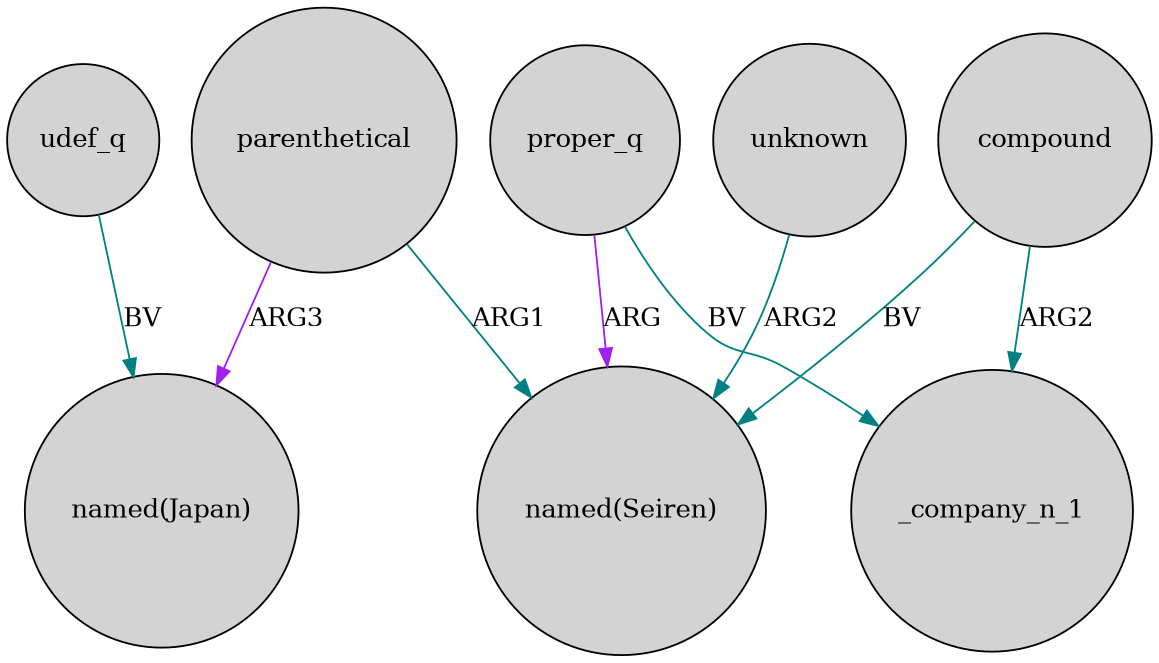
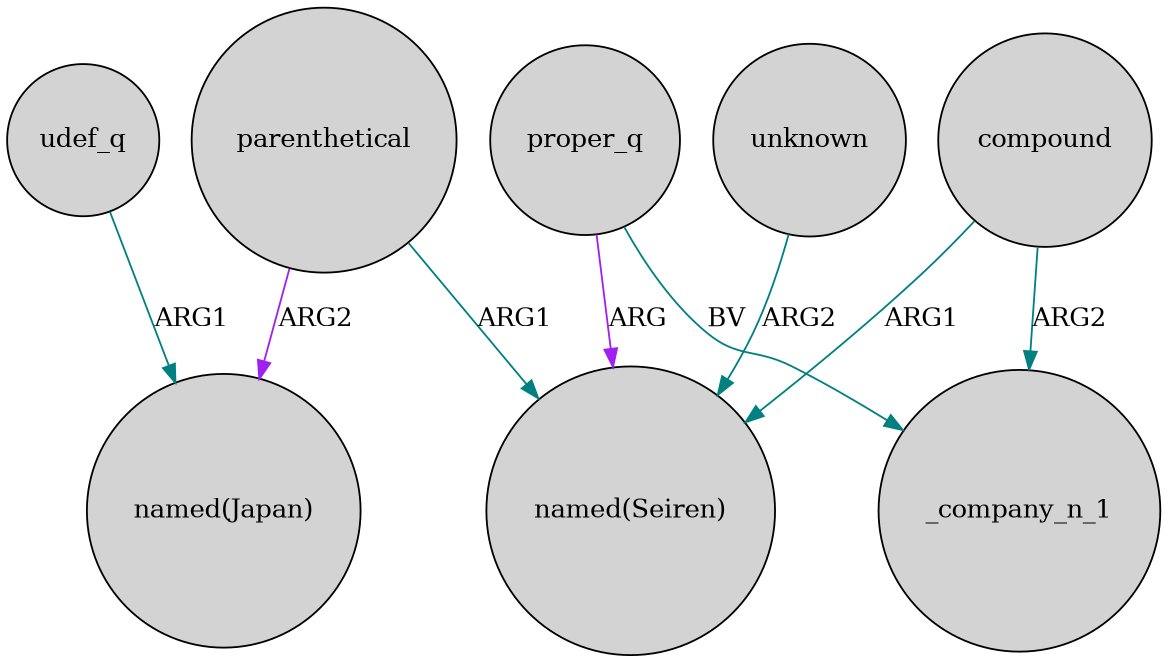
(143, 320) -> (192, 320)
(287, 320) -> (316, 320)
(902, 320) -> (922, 320)
